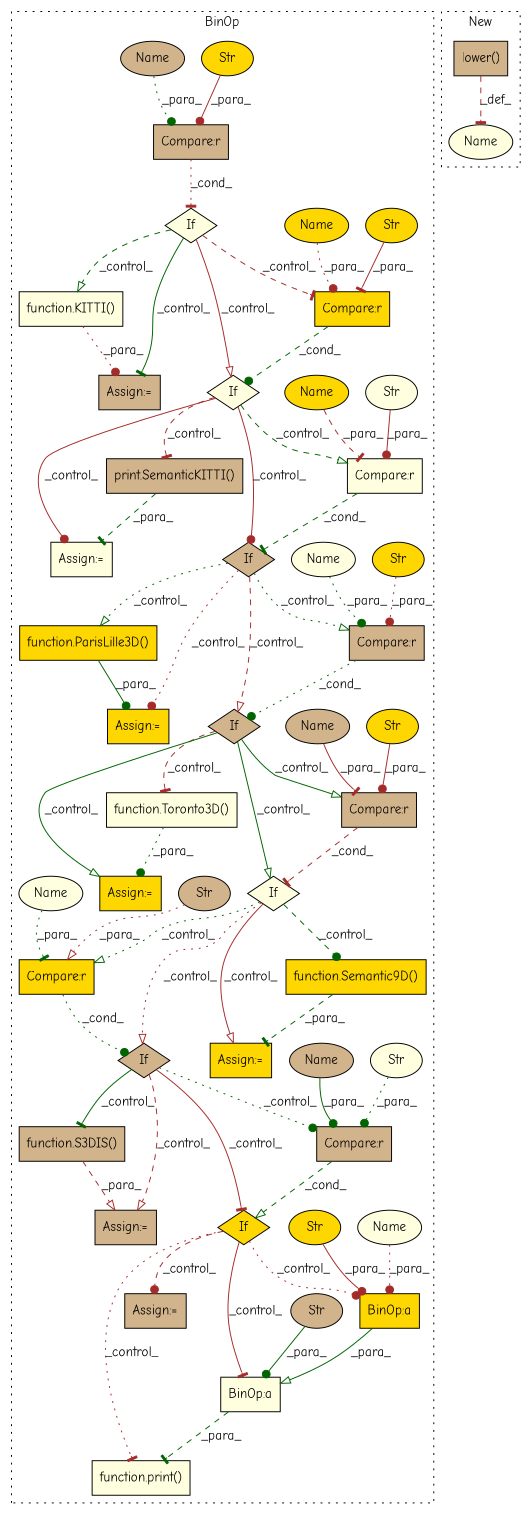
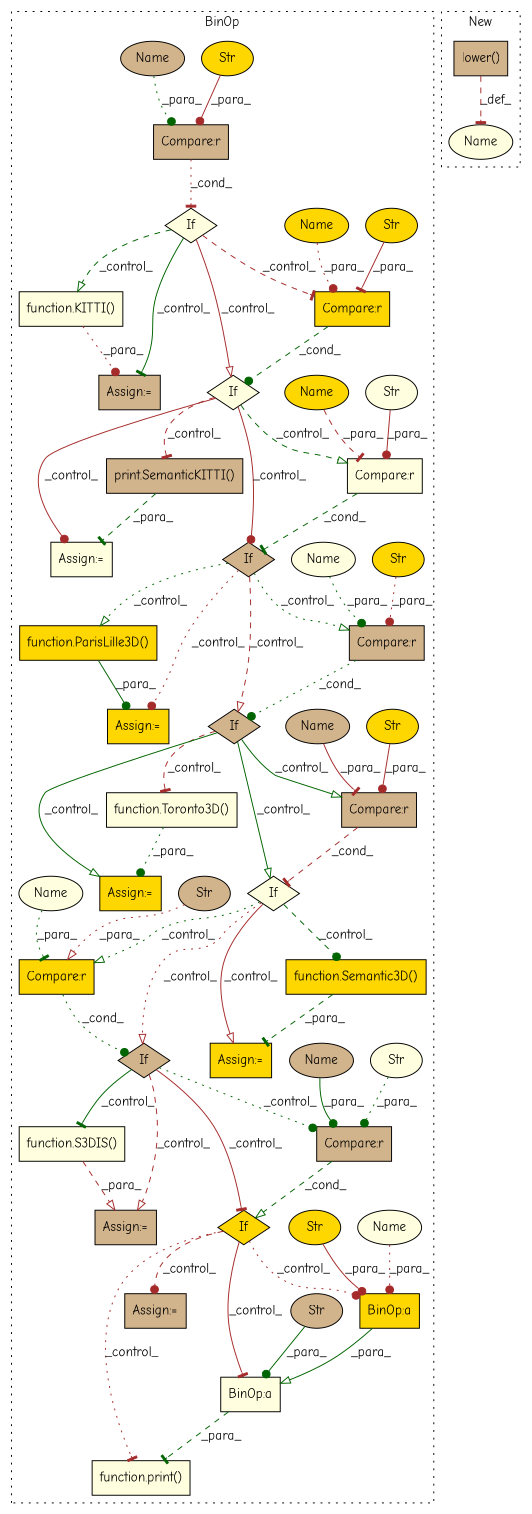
(356, 977) -> (356, 977)
(72, 1144) -> (72, 1144)
